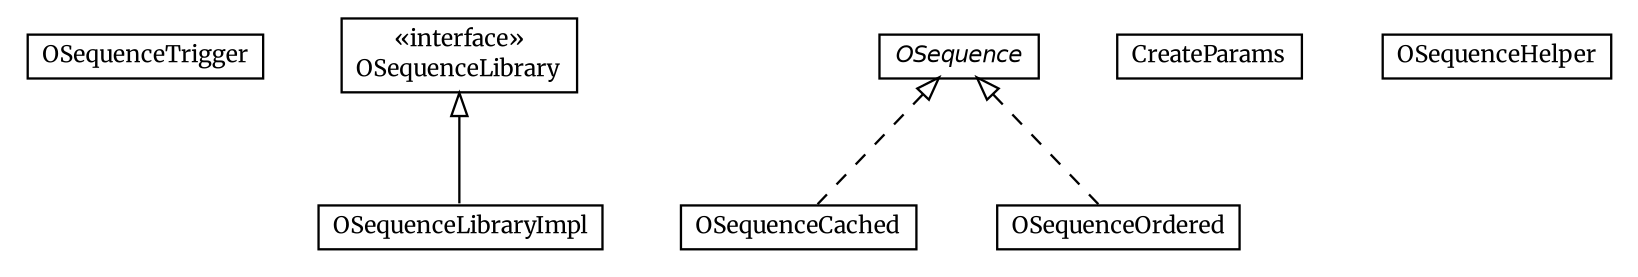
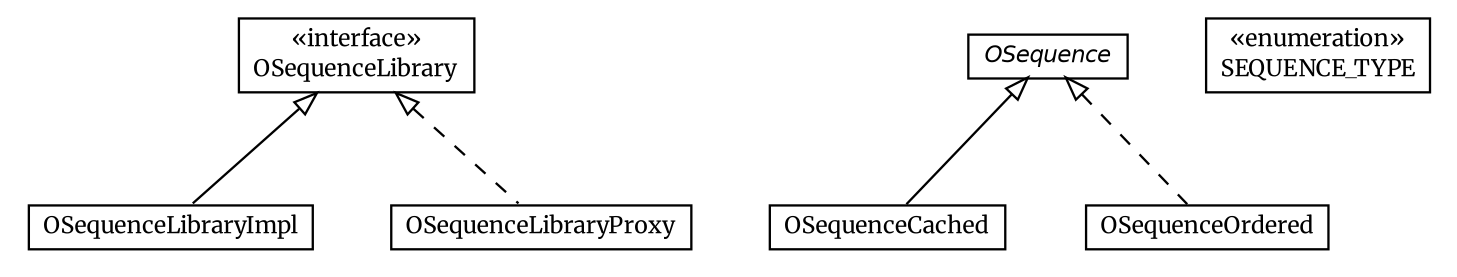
(145, 55) -> none
(1210, 55) -> none
none -> (1317, 55)
(1496, 55) -> none
(870, 149) -> (959, 149)
none -> (541, 226)
